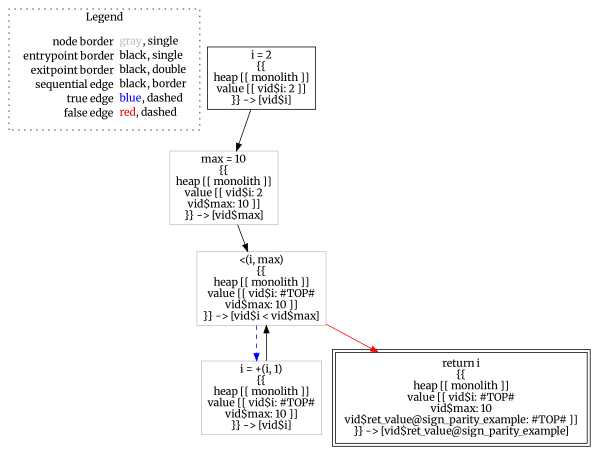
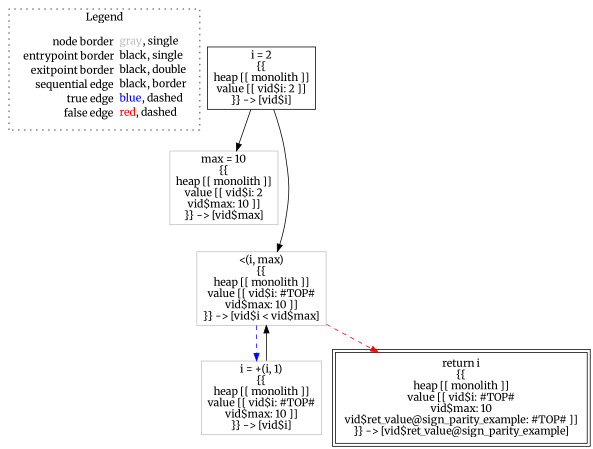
(241, 235) -> (288, 177)
(349, 336) -> (349, 336)
